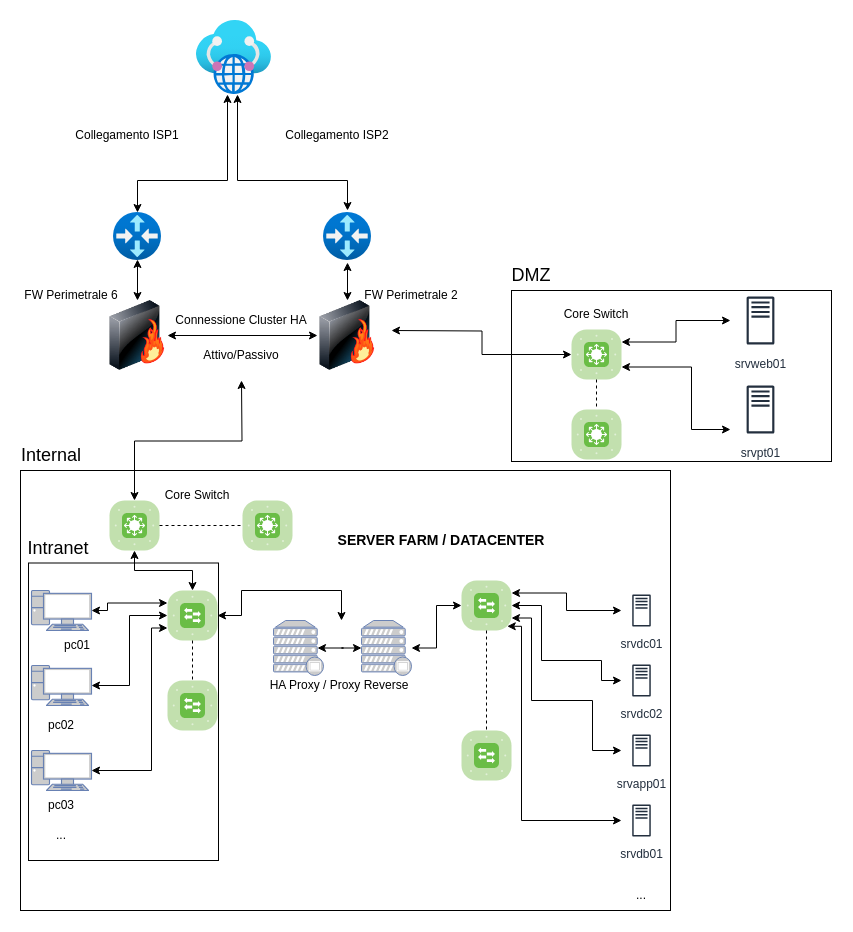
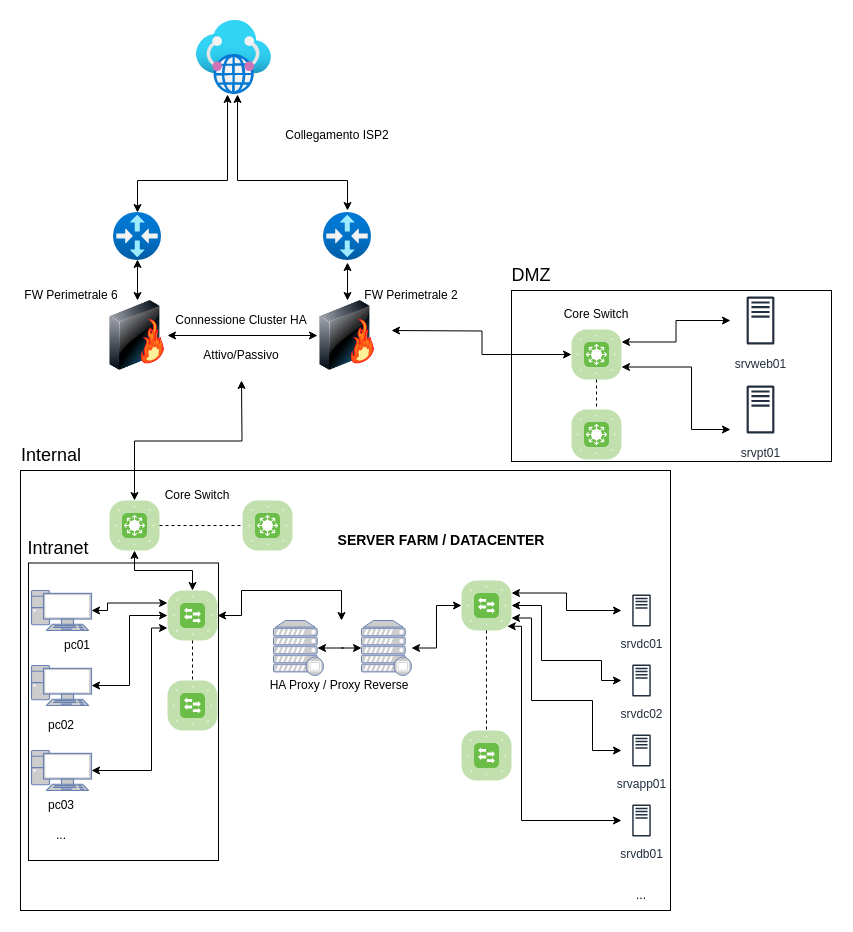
(128, 136) -> none
